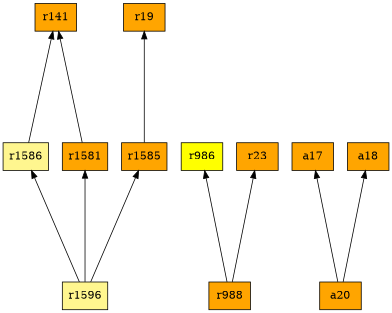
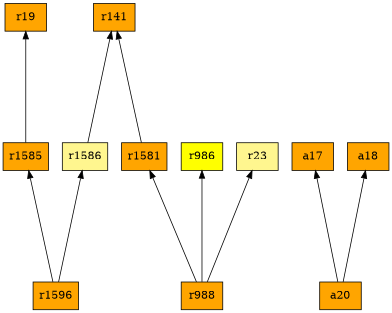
(257, 157) -> (257, 157)
(85, 230) -> (175, 230)
(85, 296) -> (56, 296)
